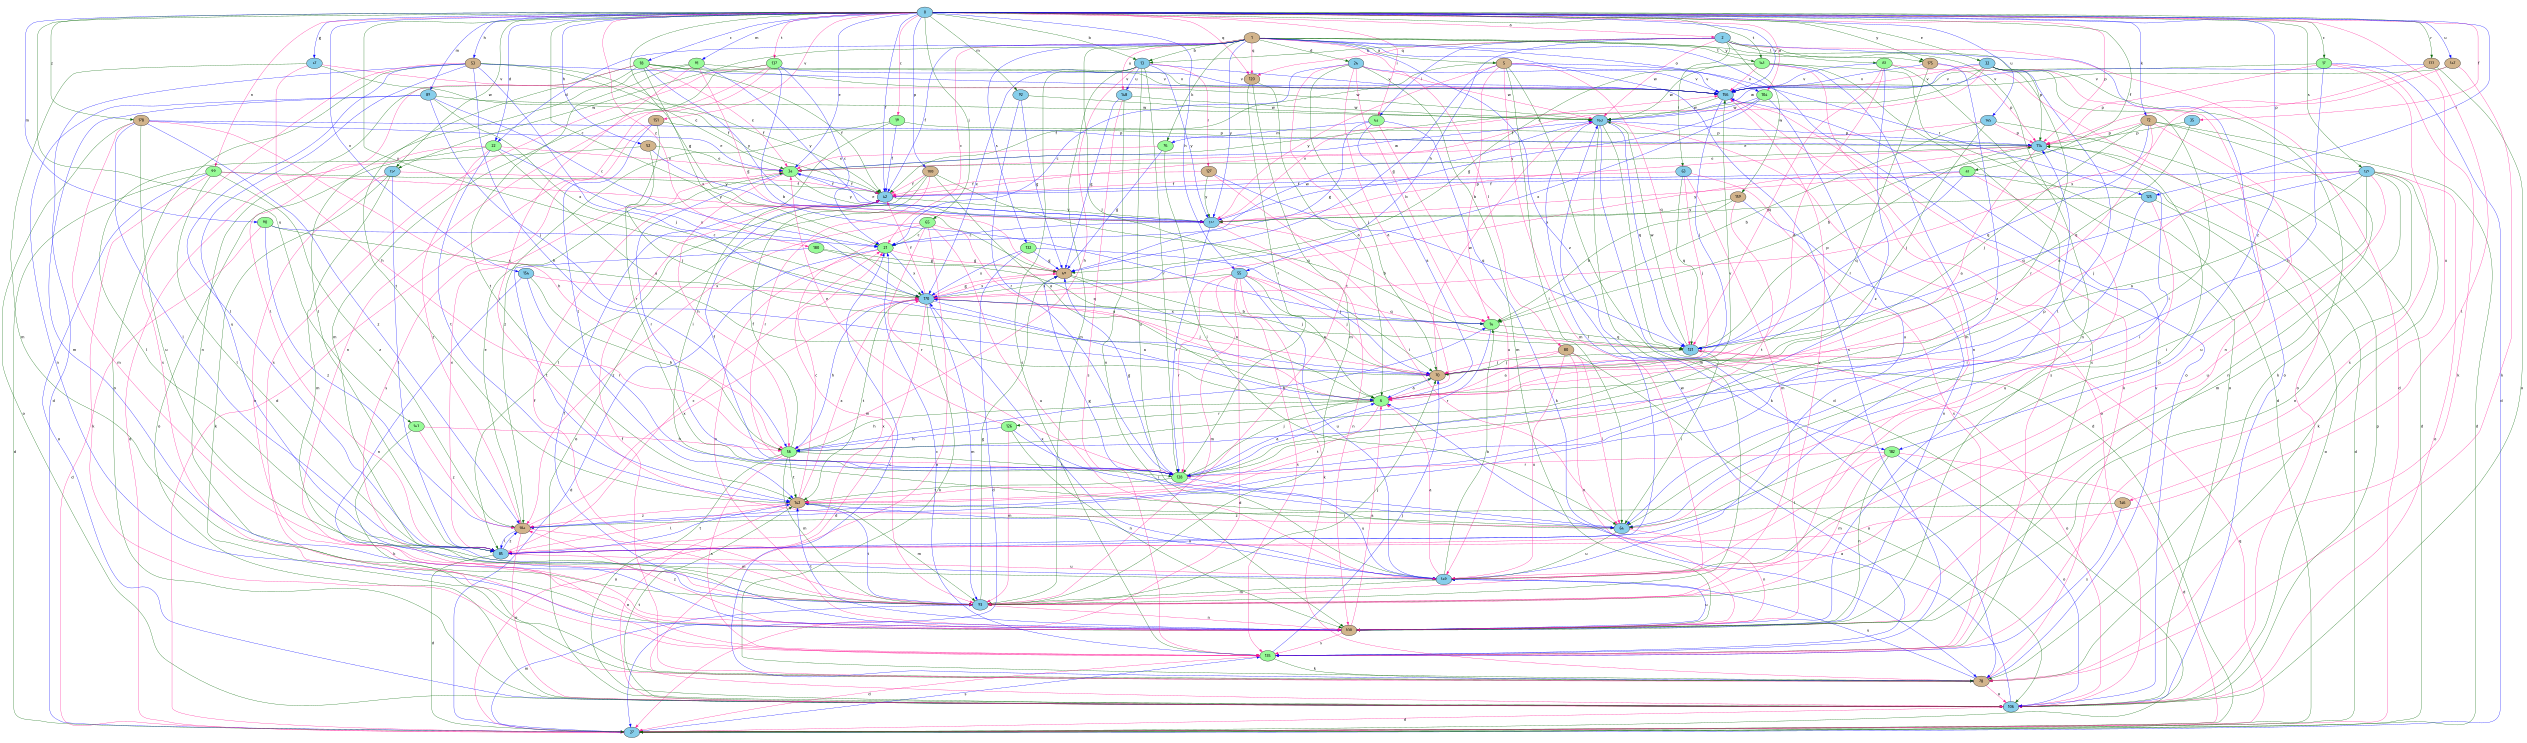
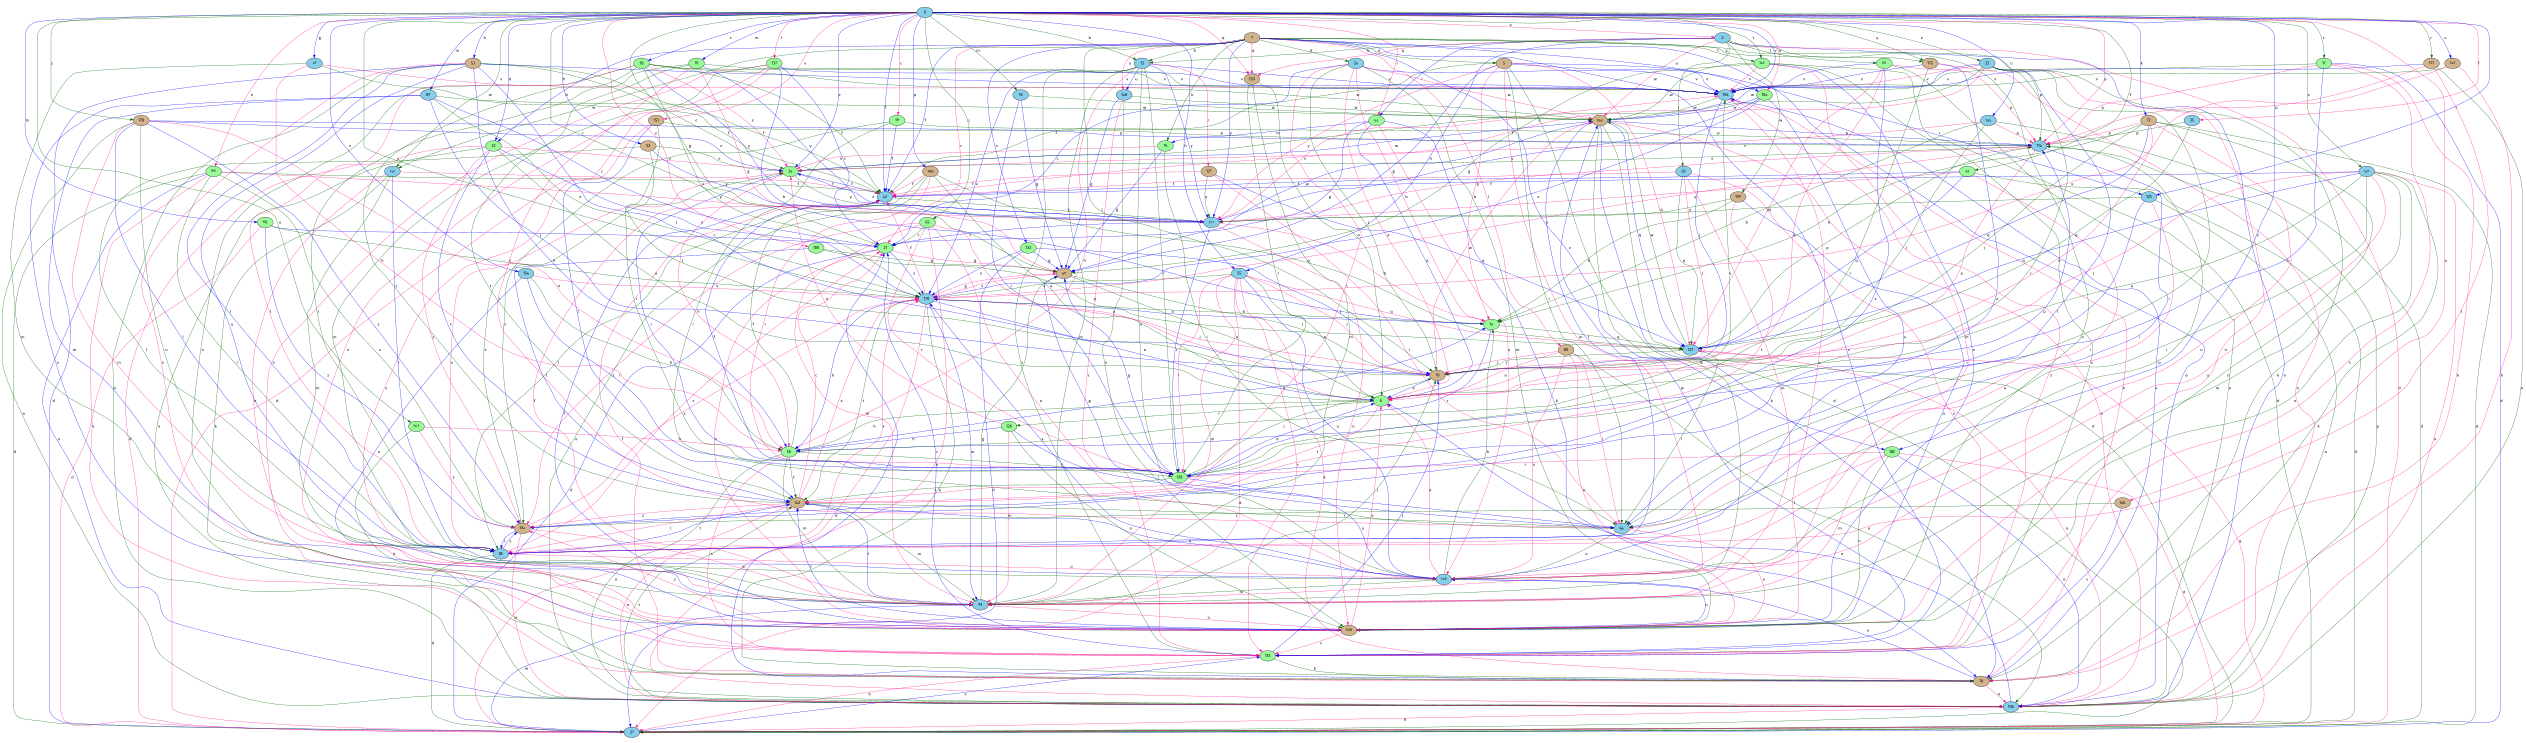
(1600, 120) -> (1600, 120)
